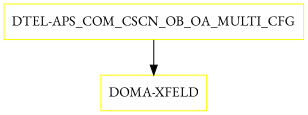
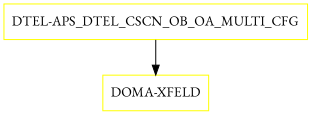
(154, 22) -> (156, 22)
